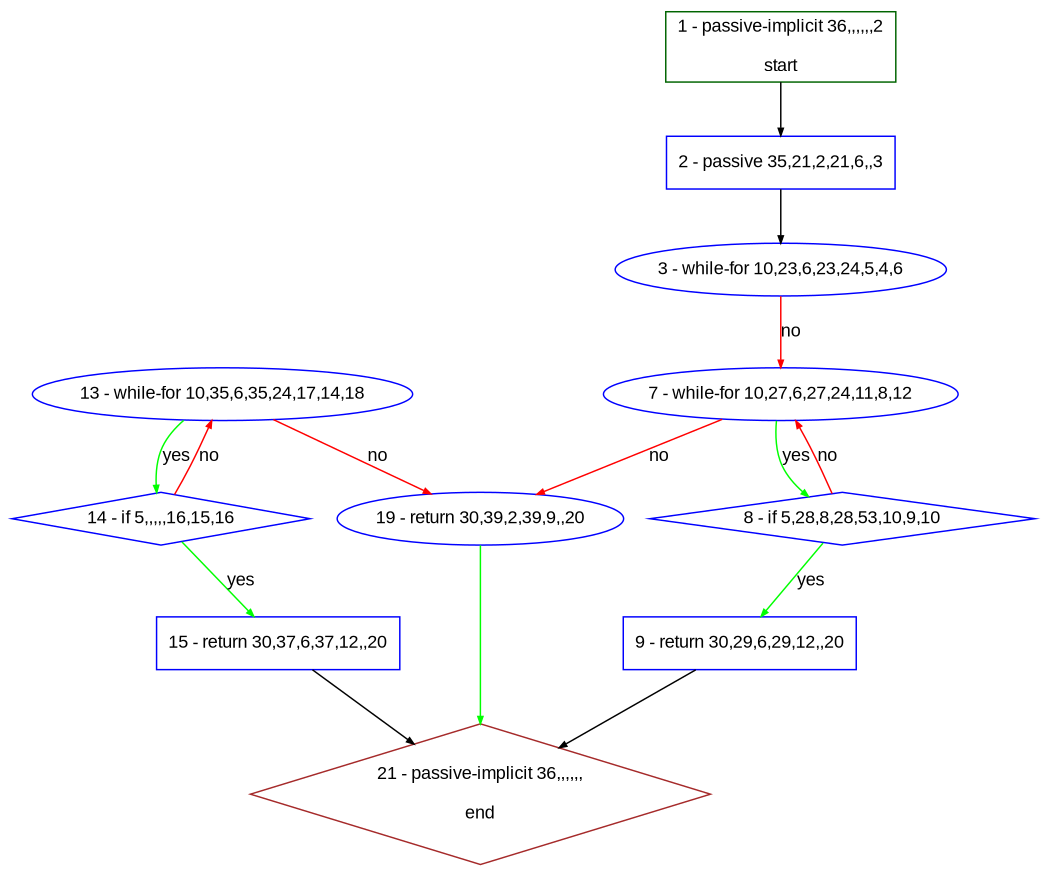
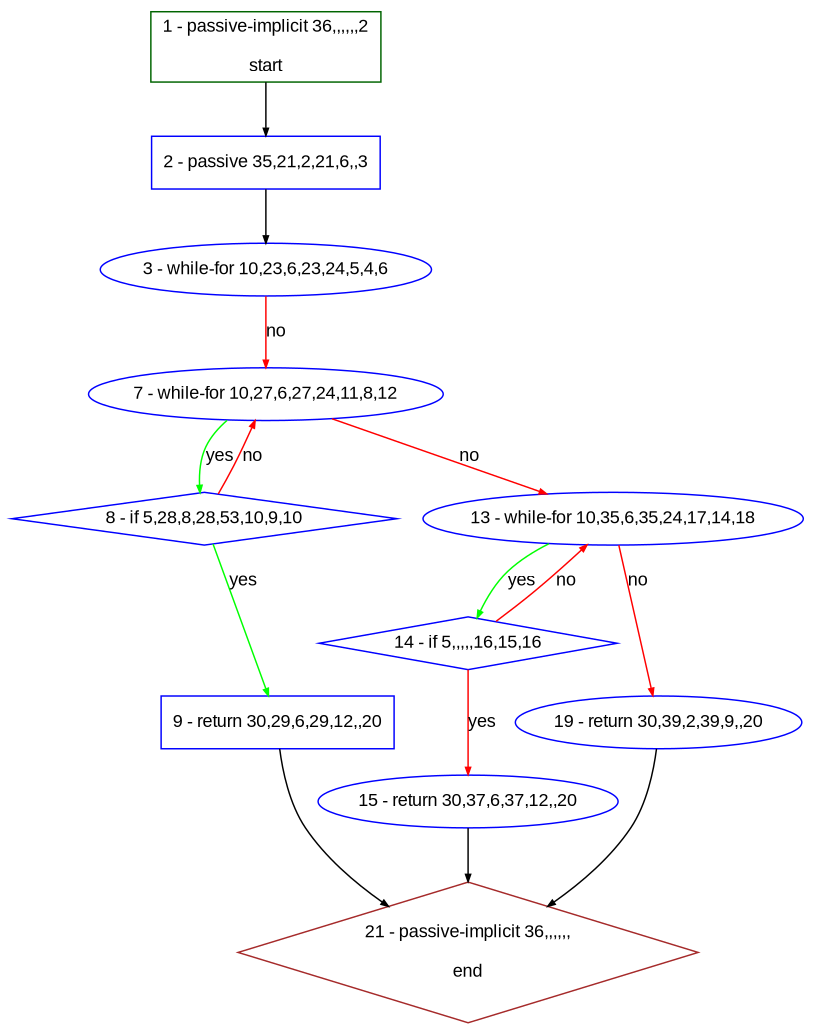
(633, 455) -> (436, 455)
(215, 577) -> (468, 718)
(480, 631) -> (624, 837)
(278, 643) -> (468, 802)
